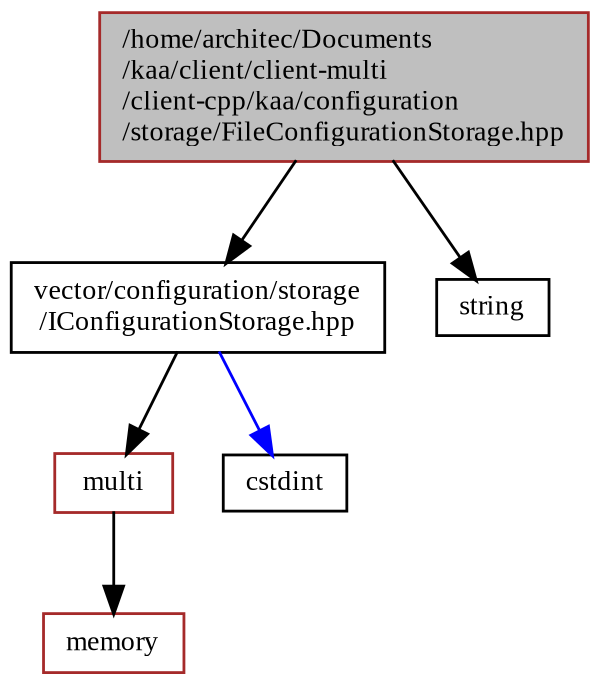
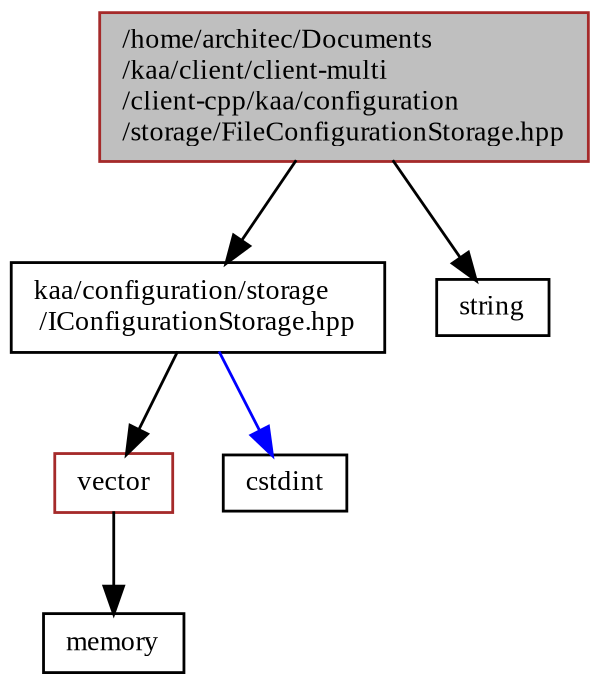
(198, 308) -> (198, 308)
(114, 483) -> (114, 483)
(114, 643) -> (114, 643)
